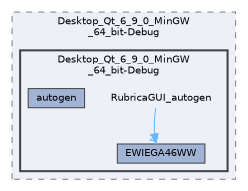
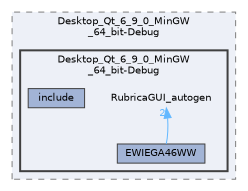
(56, 98) -> (56, 98)
(154, 121) -> (168, 131)
